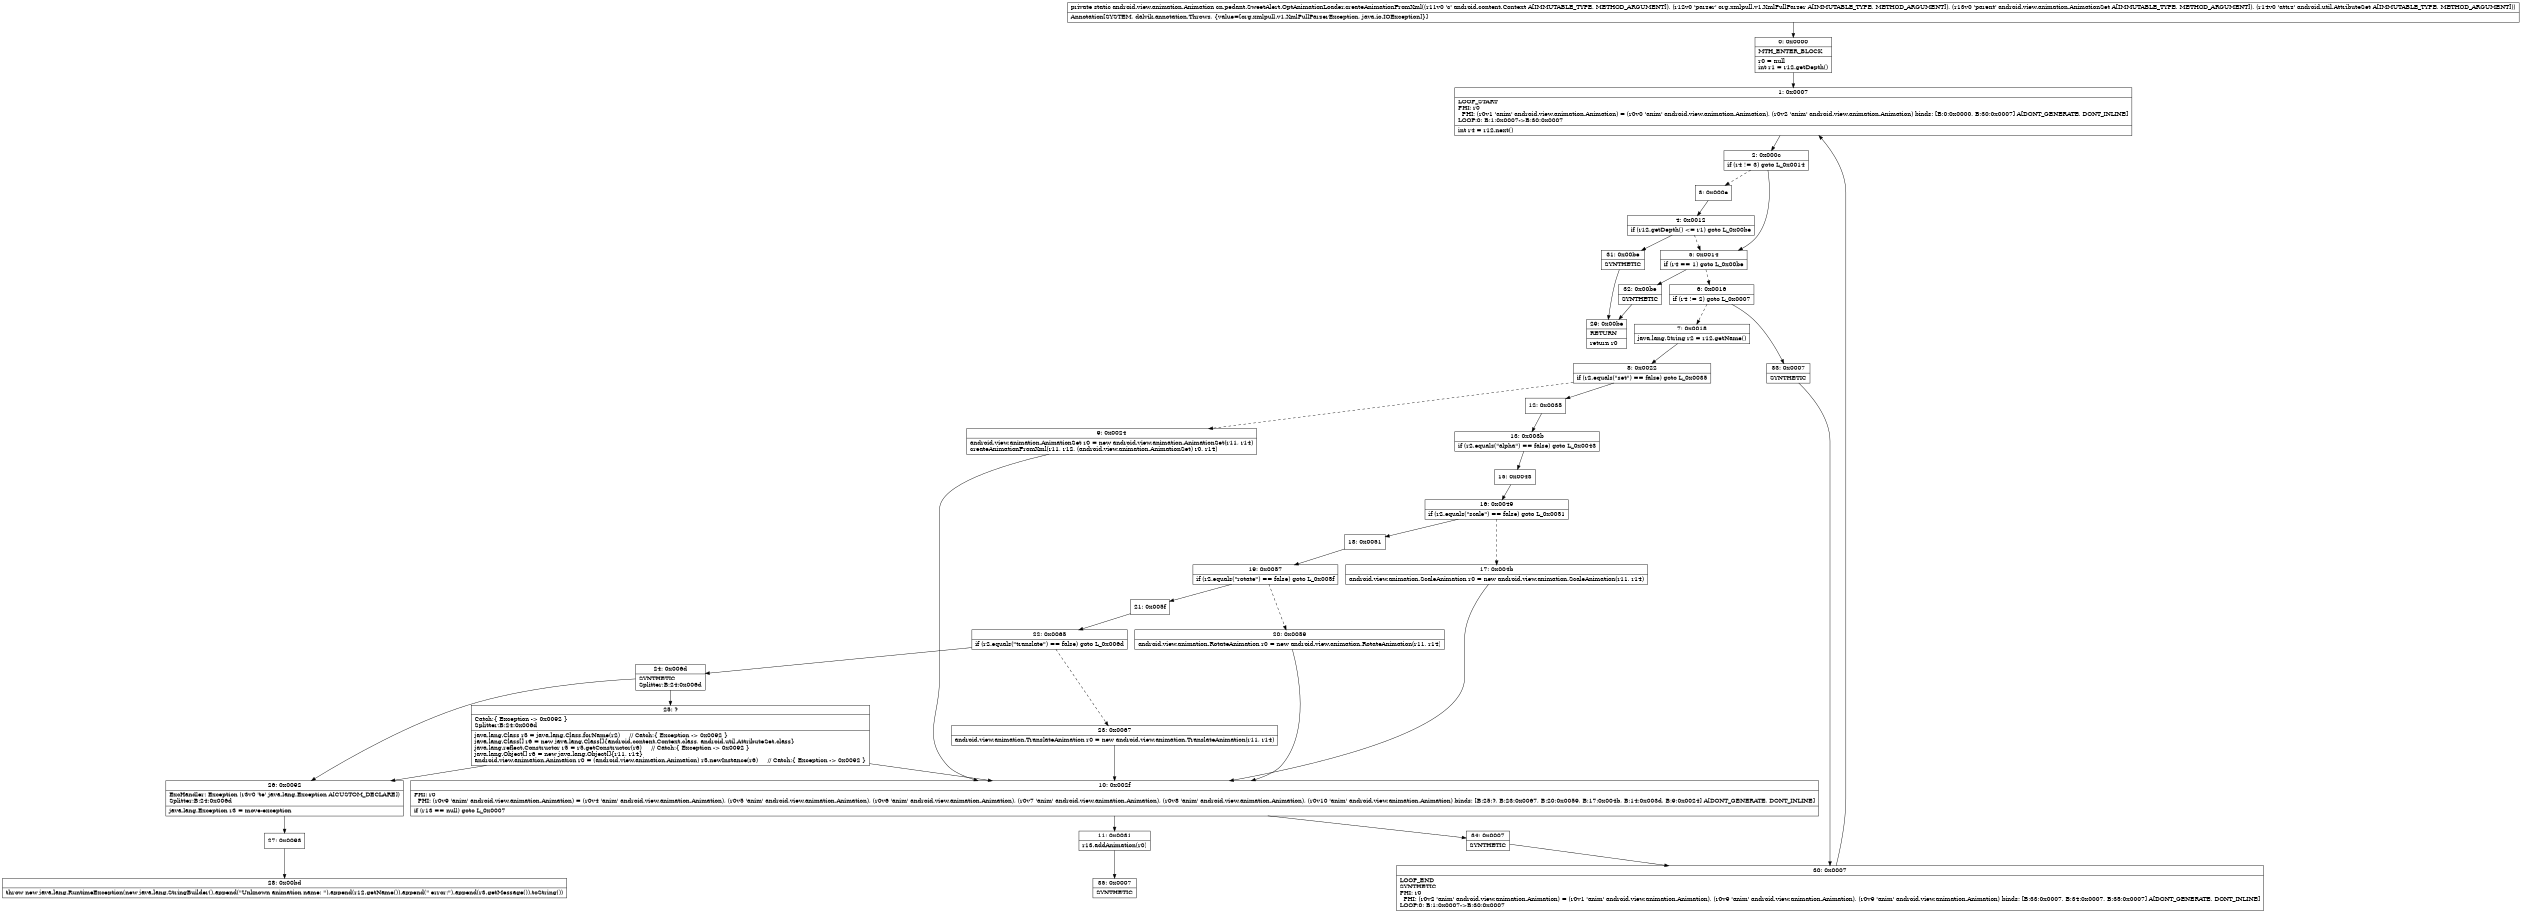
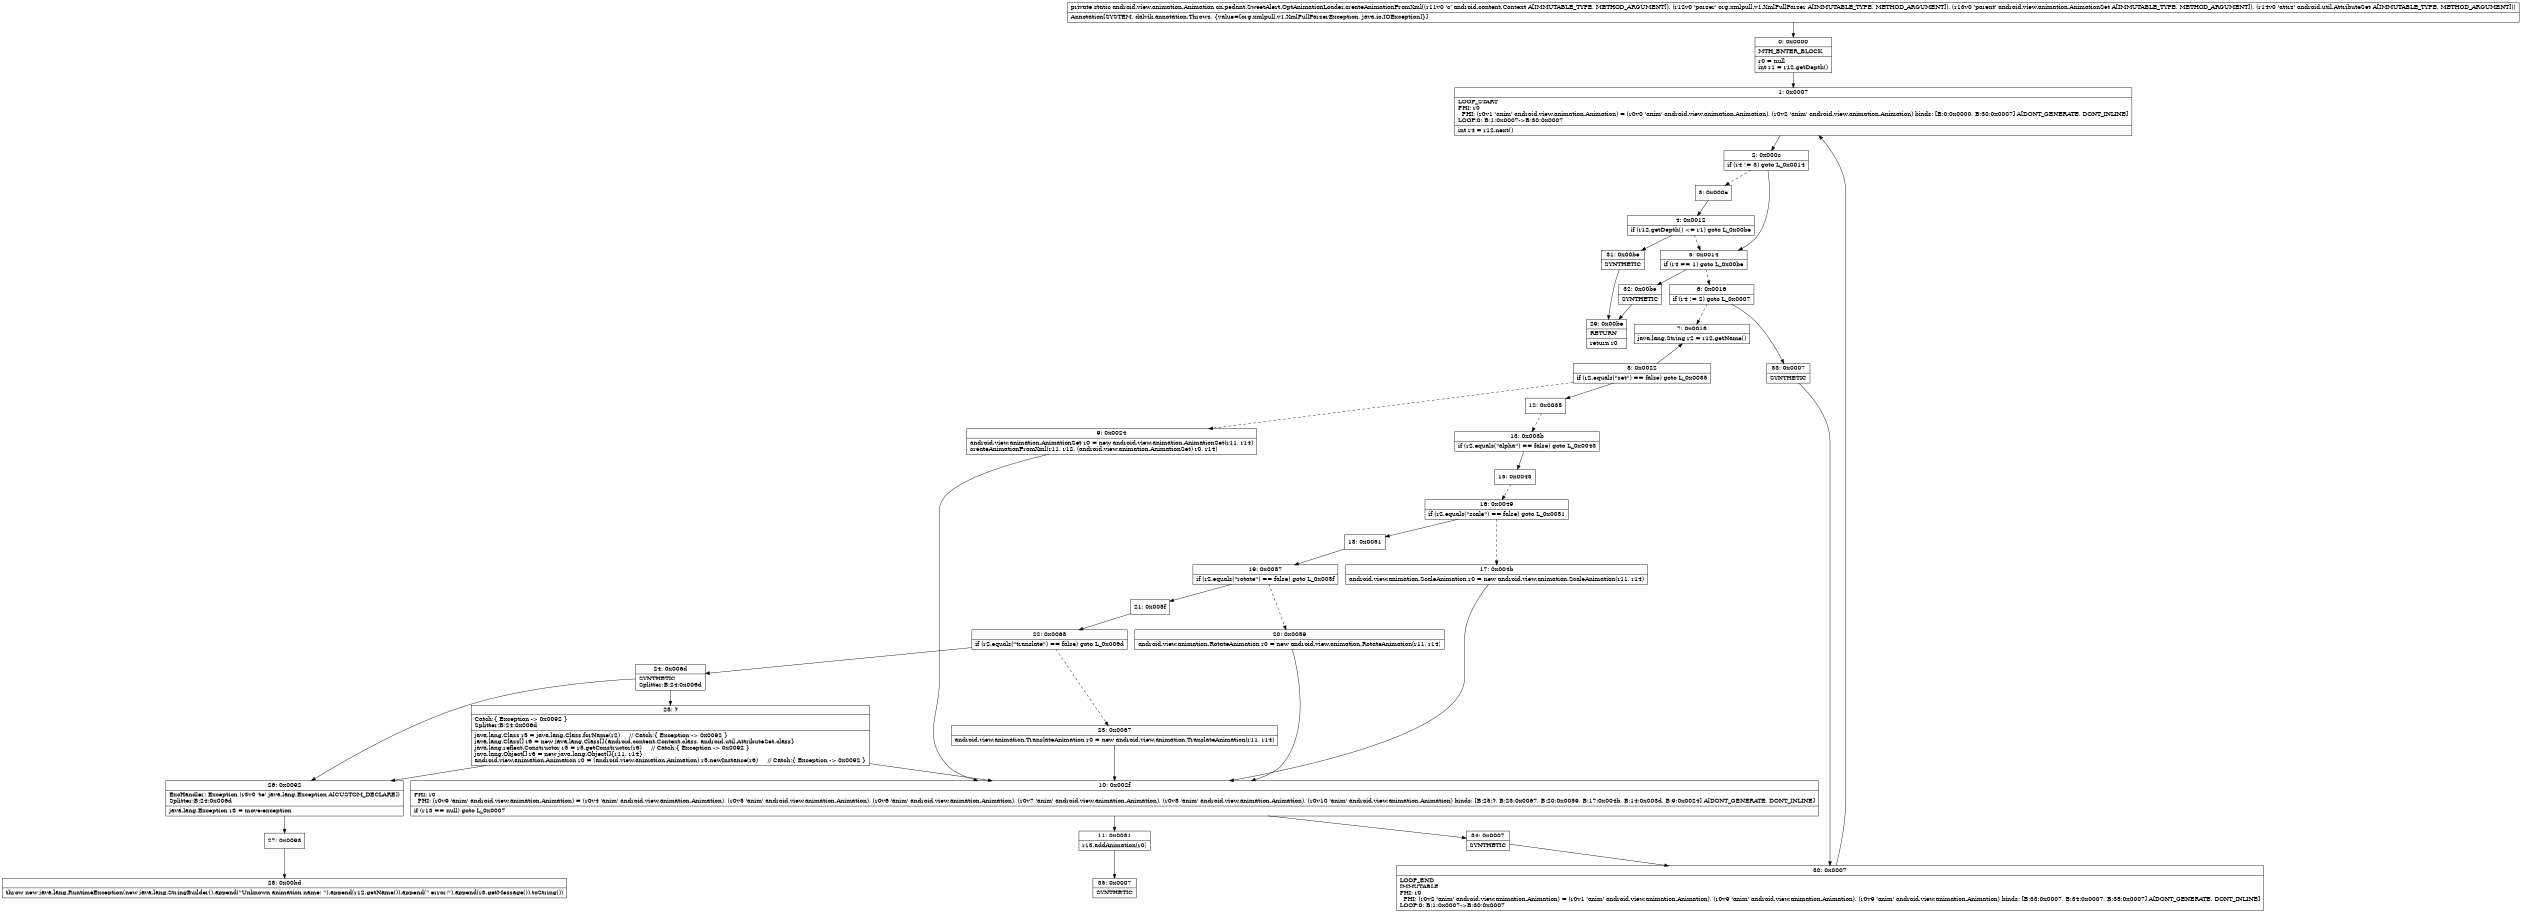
(1666, 352) -> (1668, 355)
(1538, 421) -> (1538, 421)
(1507, 490) -> (1507, 490)
(1418, 887) -> (1419, 887)
